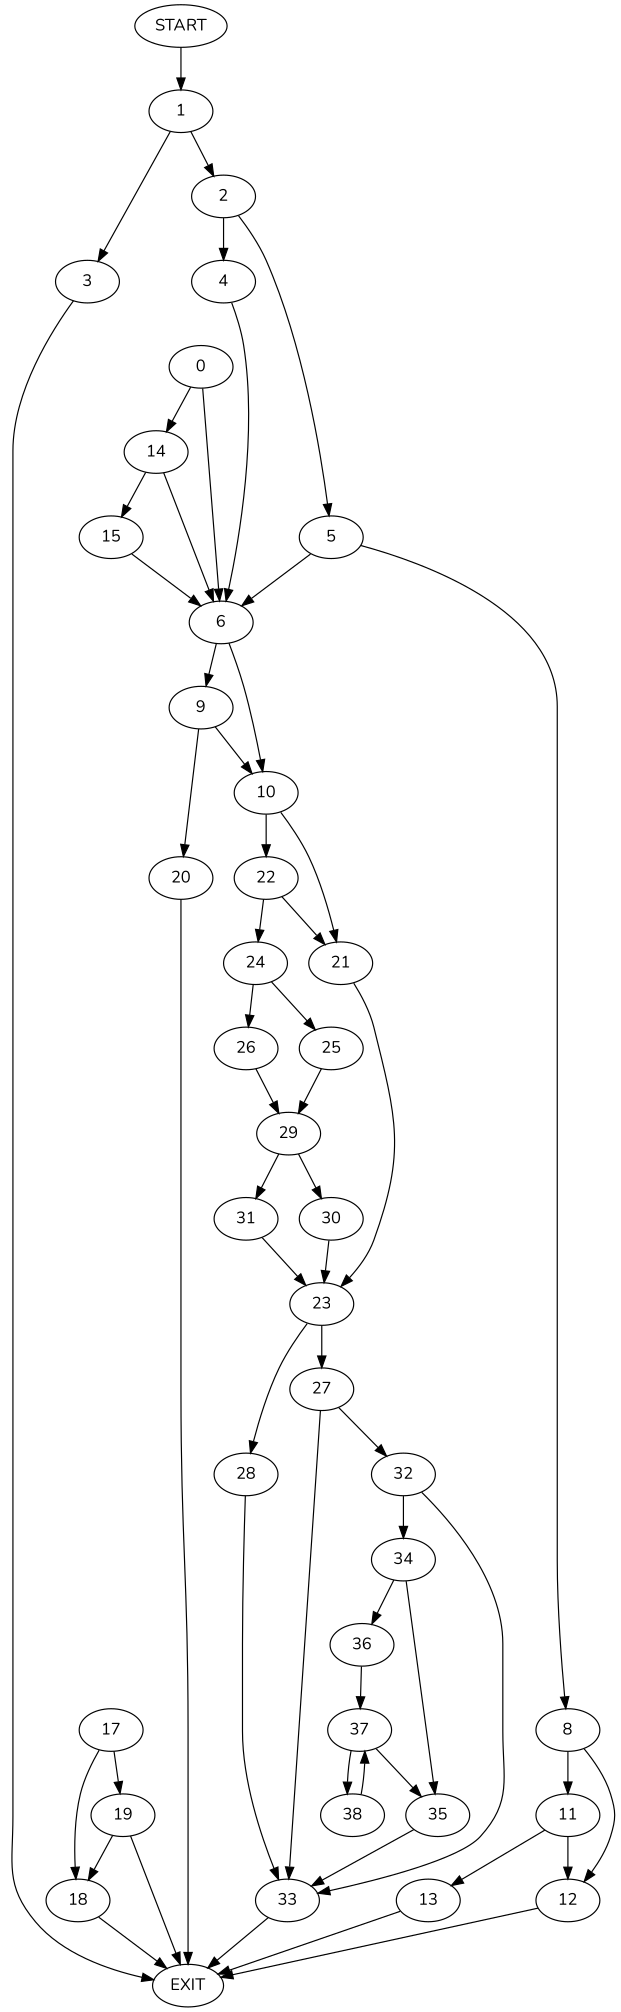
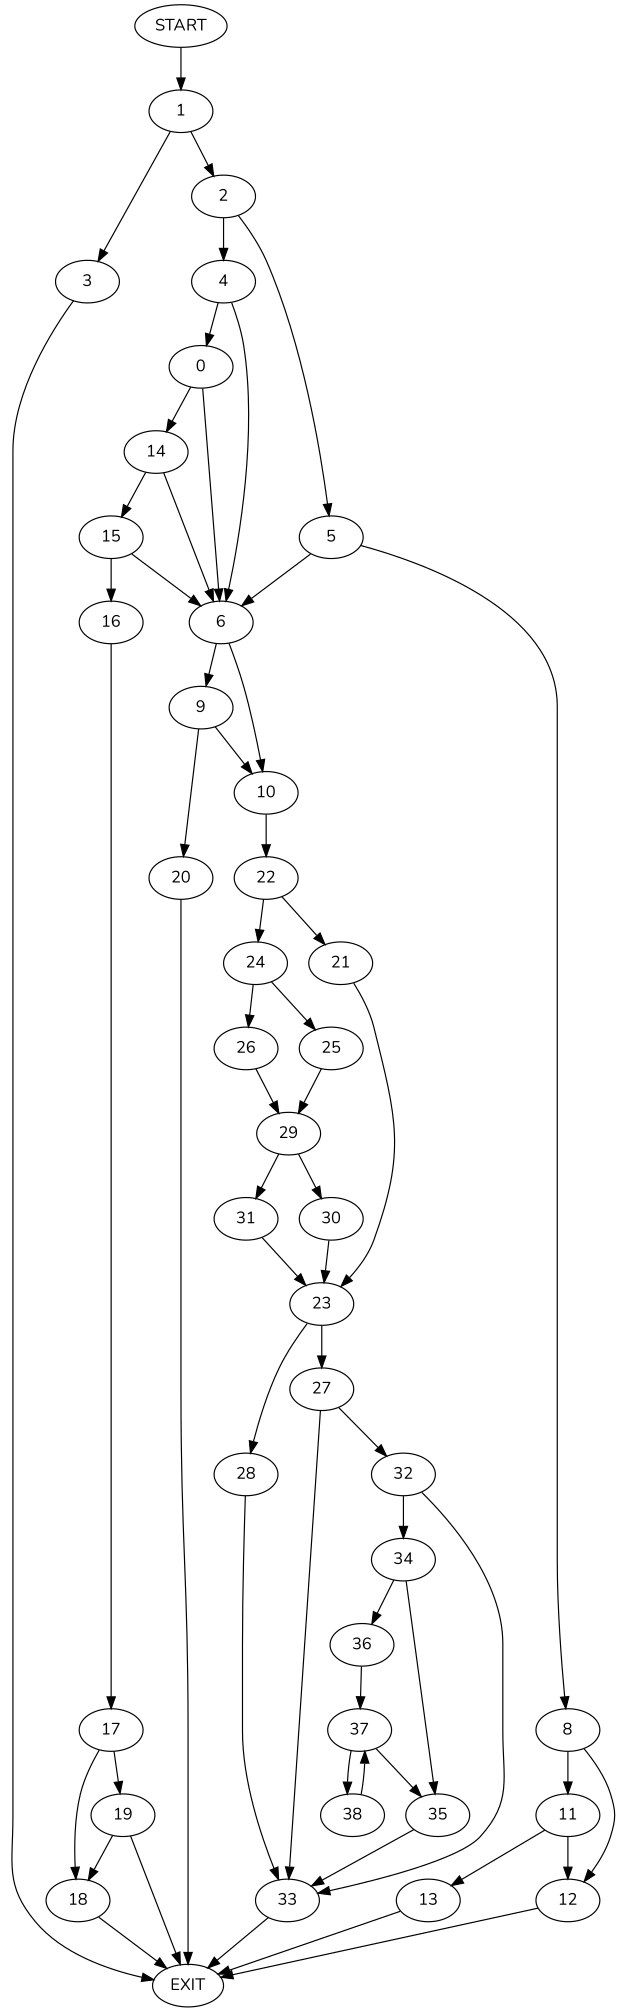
none -> (214, 318)
none -> (111, 622)
(314, 868) -> none
